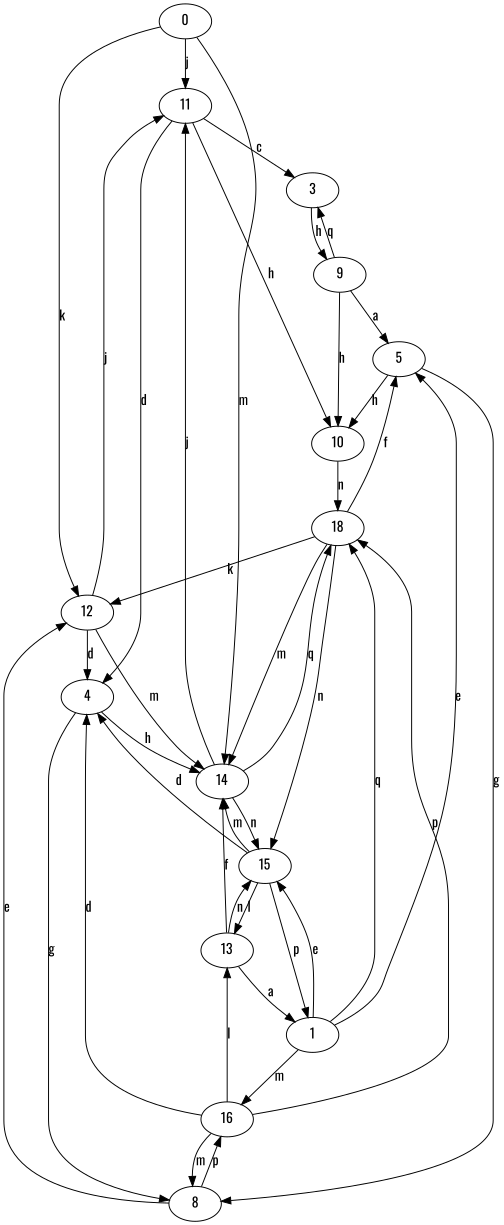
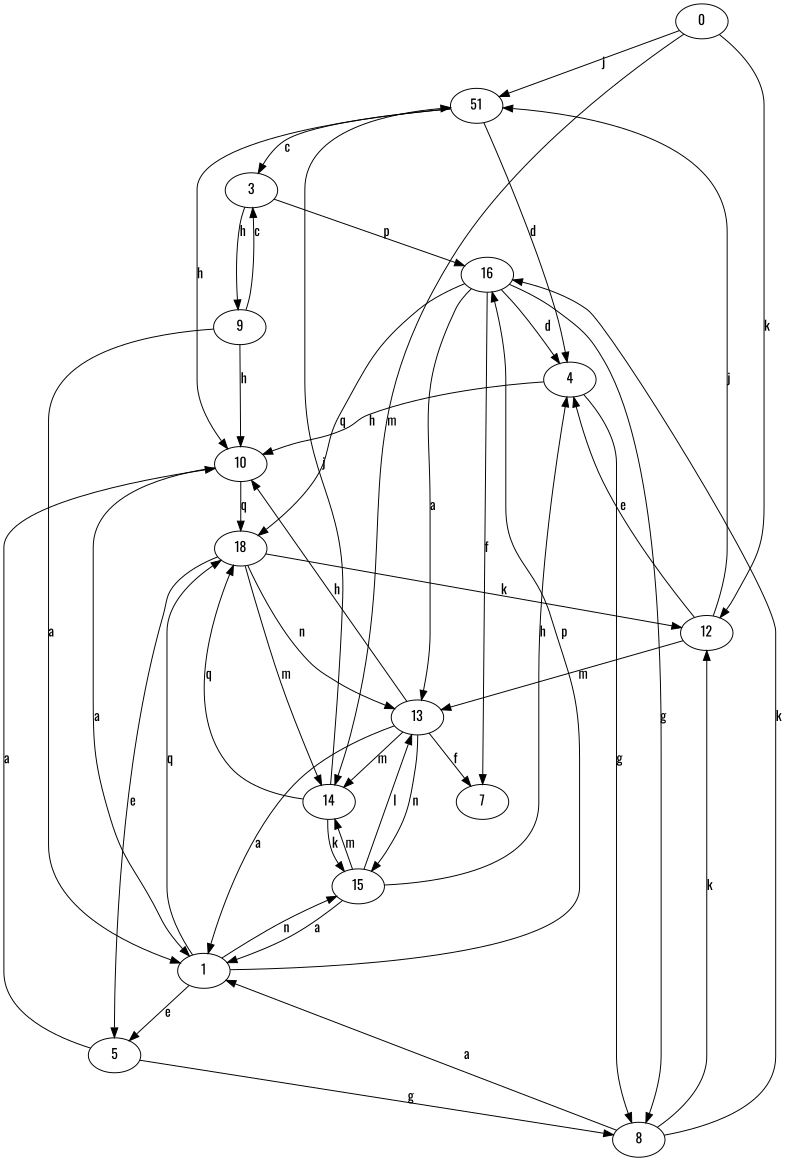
(185, 106) -> (477, 106)
none -> (365, 231)
(331, 233) -> (258, 233)
(366, 313) -> (49, 619)
(375, 401) -> (7, 760)
(385, 444) -> (133, 802)
(341, 486) -> (244, 506)
none -> (332, 595)
(91, 655) -> (624, 506)
none -> (93, 680)
(315, 695) -> (300, 652)
(140, 701) -> (561, 676)
(143, 745) -> (404, 404)
(179, 782) -> (543, 633)
none -> (483, 802)
(254, 824) -> (335, 844)
(435, 824) -> (343, 422)
(226, 866) -> (383, 760)
(7, 908) -> (710, 886)
(297, 950) -> (318, 929)
(316, 950) -> (287, 929)
(229, 1035) -> (433, 506)
none -> (426, 1057)
(280, 1077) -> (565, 633)
(201, 1162) -> (664, 717)
(216, 1162) -> (779, 717)
